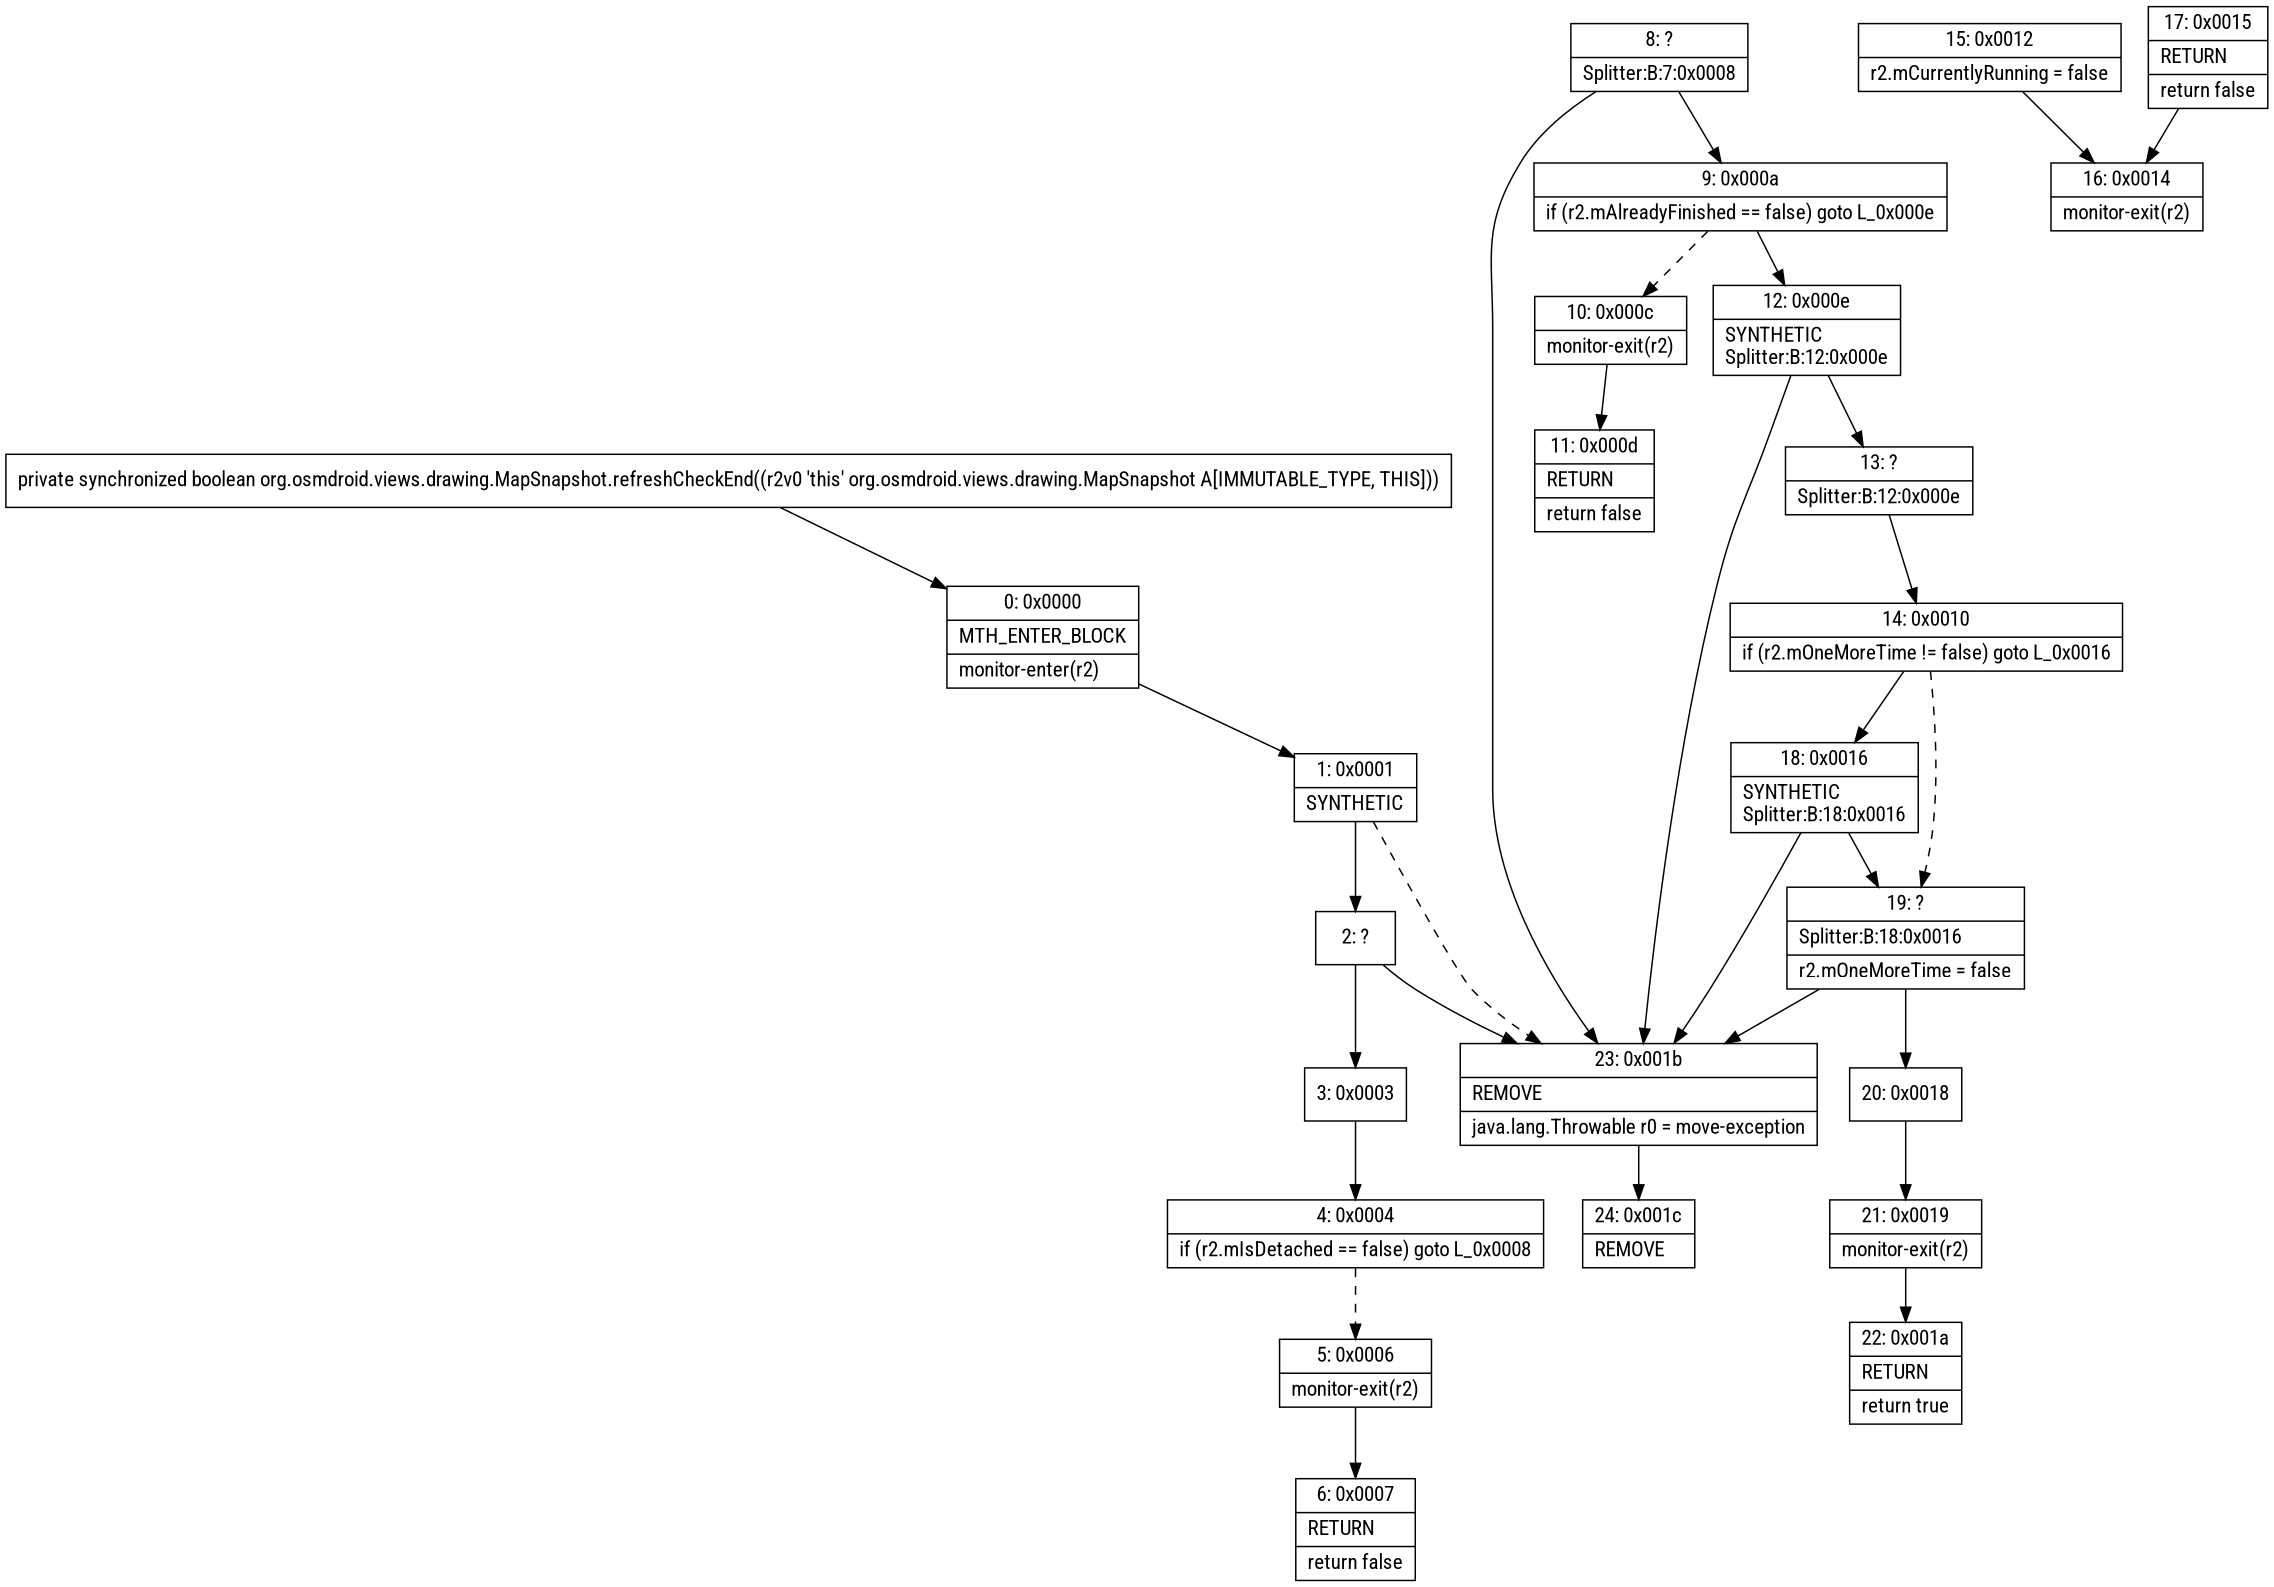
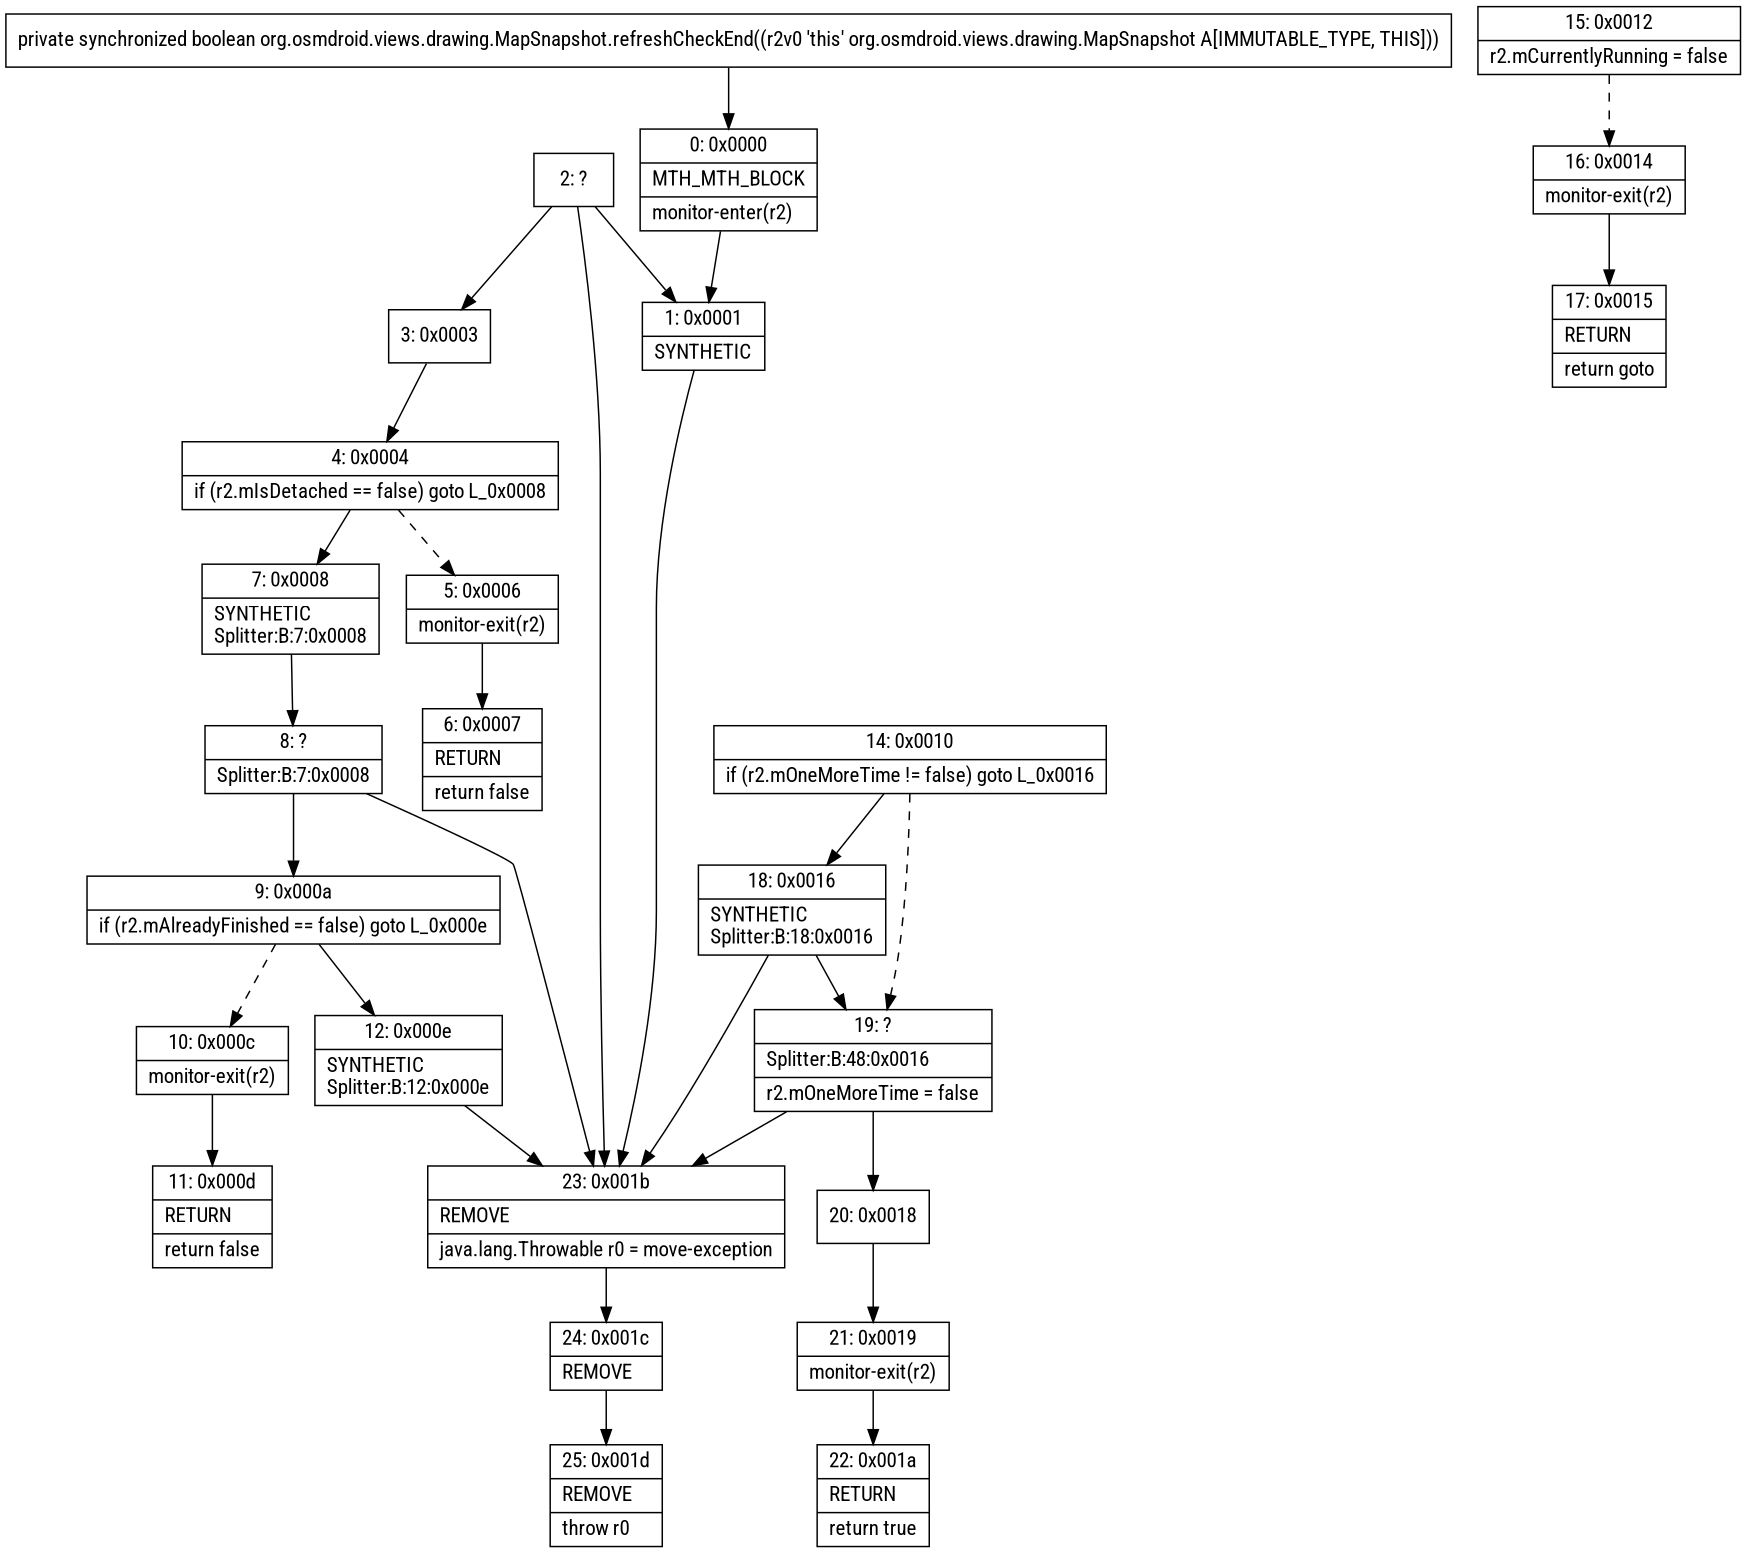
(2208, 91) -> (1609, 369)
(2053, 122) -> (1609, 103)
(2166, 129) -> (1609, 242)
(1879, 481) -> none
none -> (291, 609)
(1043, 636) -> (729, 179)
(1356, 859) -> (630, 248)
(1881, 937) -> (848, 1060)
(1439, 938) -> (656, 760)
none -> (606, 1496)
